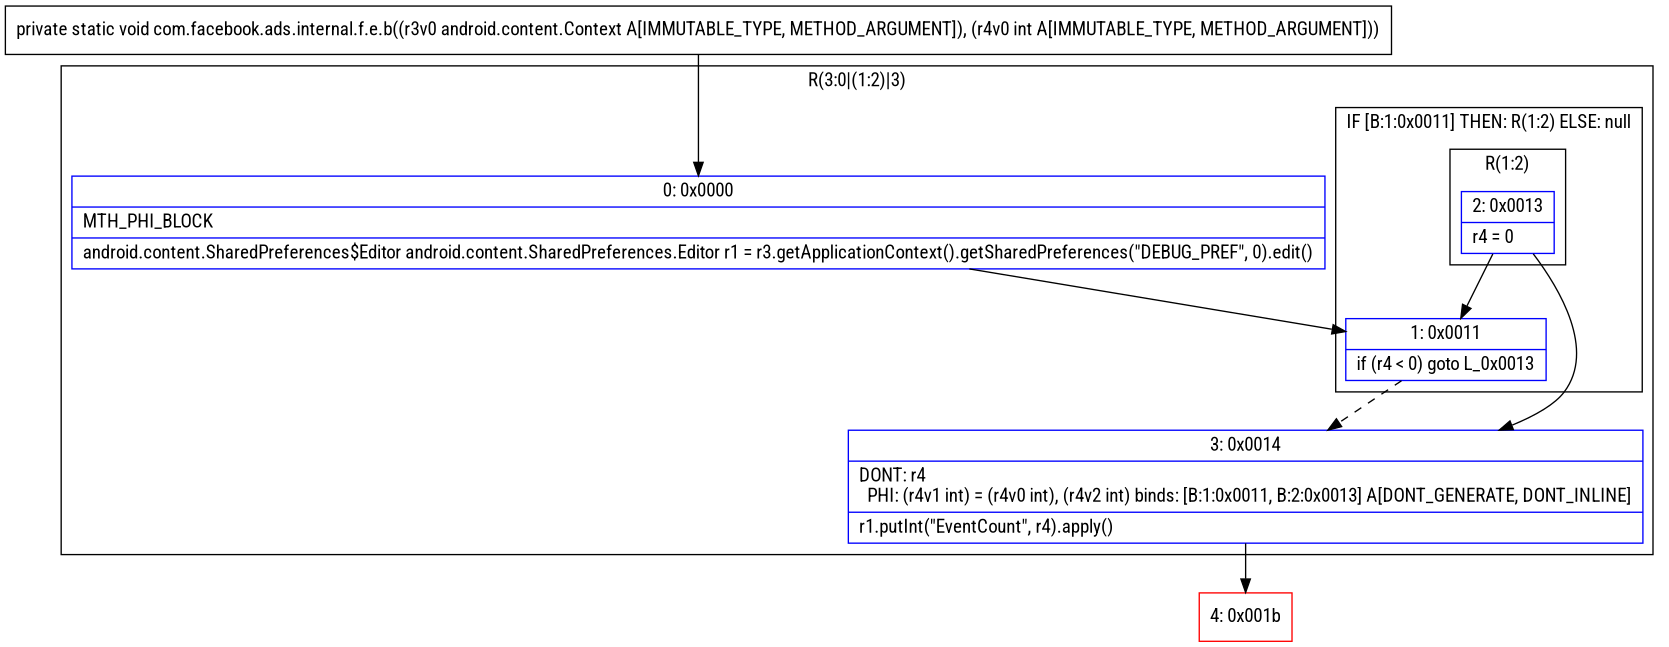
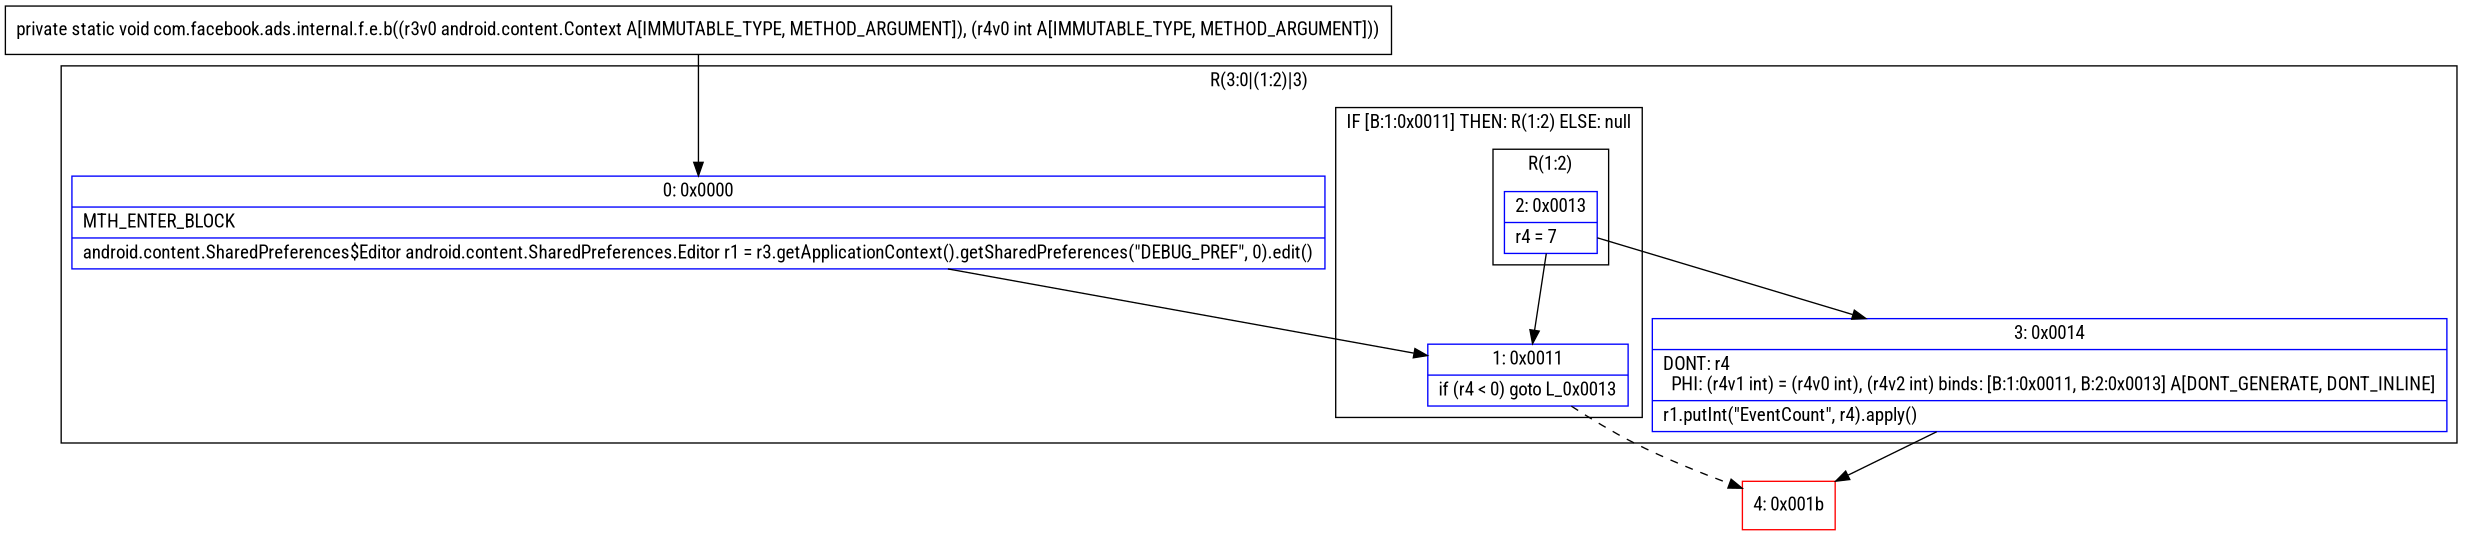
(148, 222) -> (159, 222)
(1493, 237) -> (1536, 237)
(1370, 402) -> (1652, 452)
